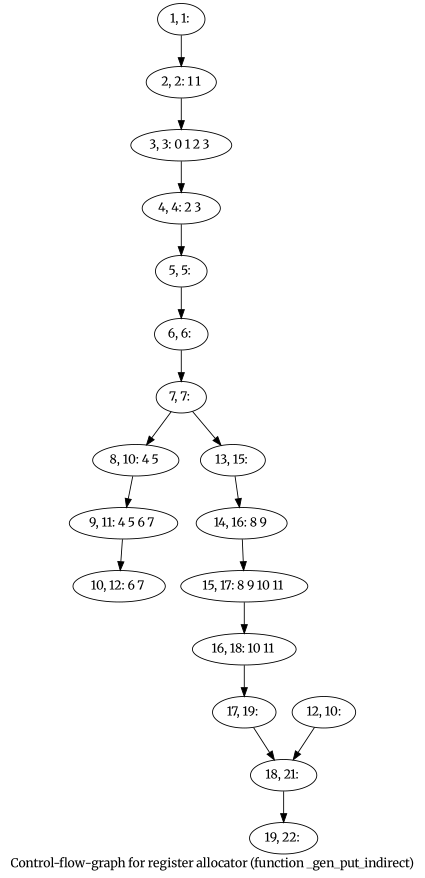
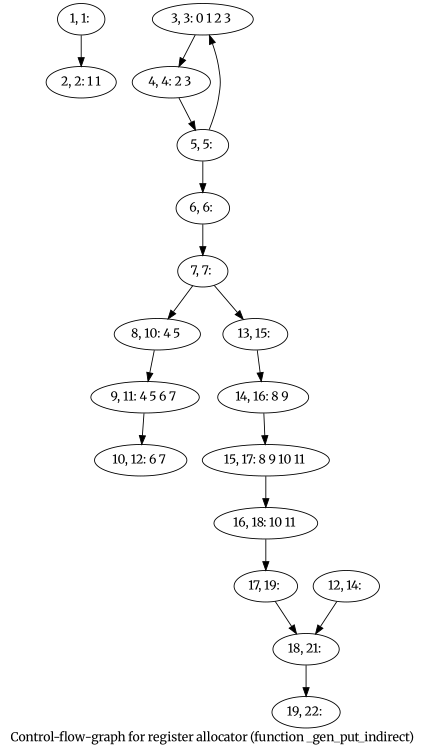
(181, 109) -> (220, 87)
(324, 712) -> (346, 586)
